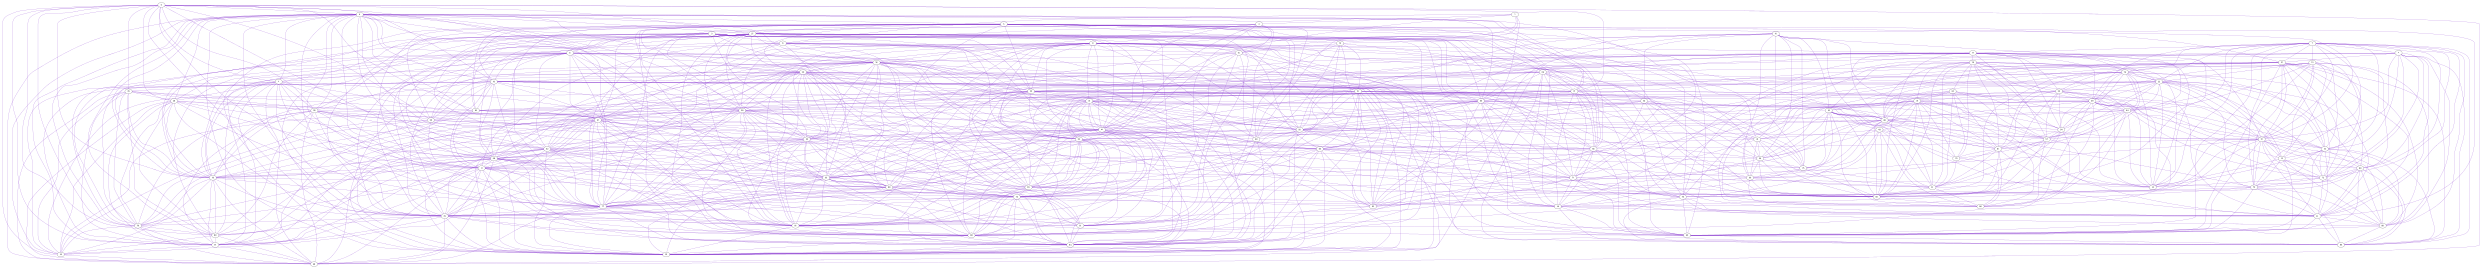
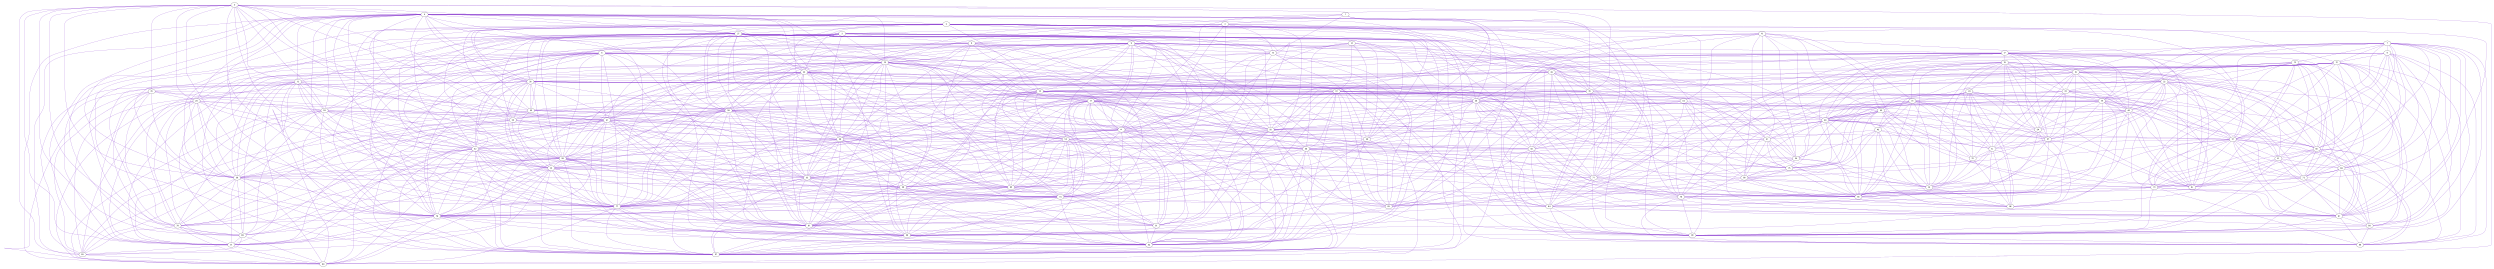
(127, 68) -> (319, 189)
